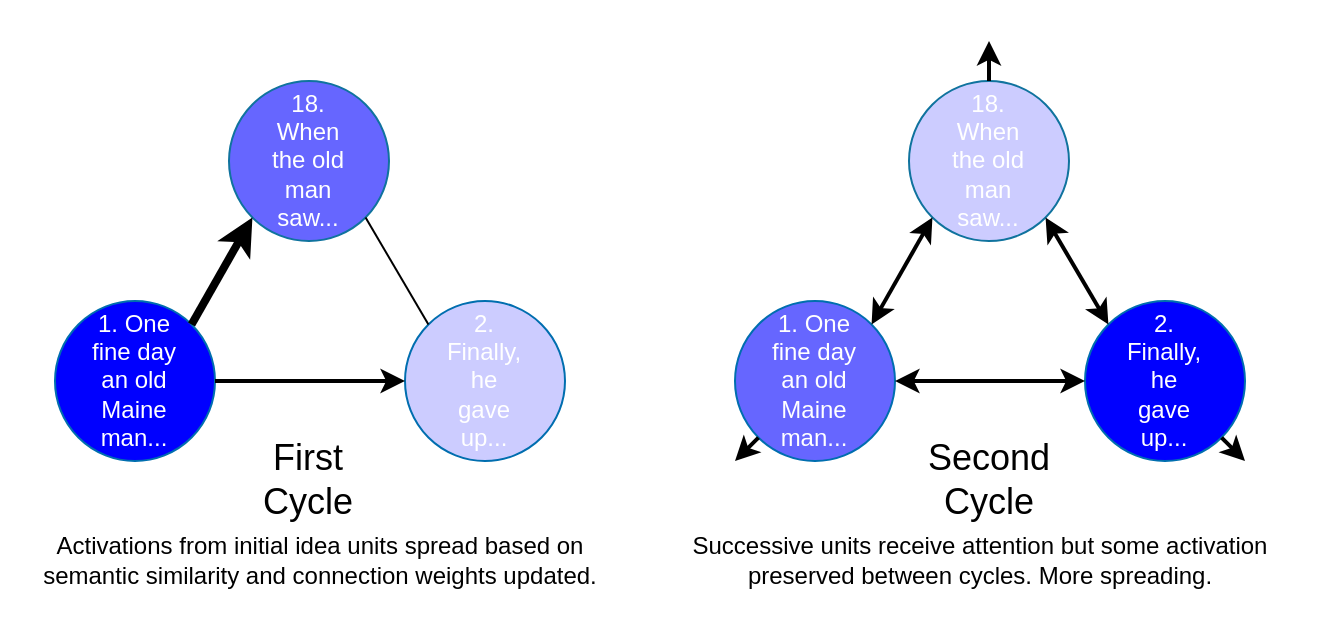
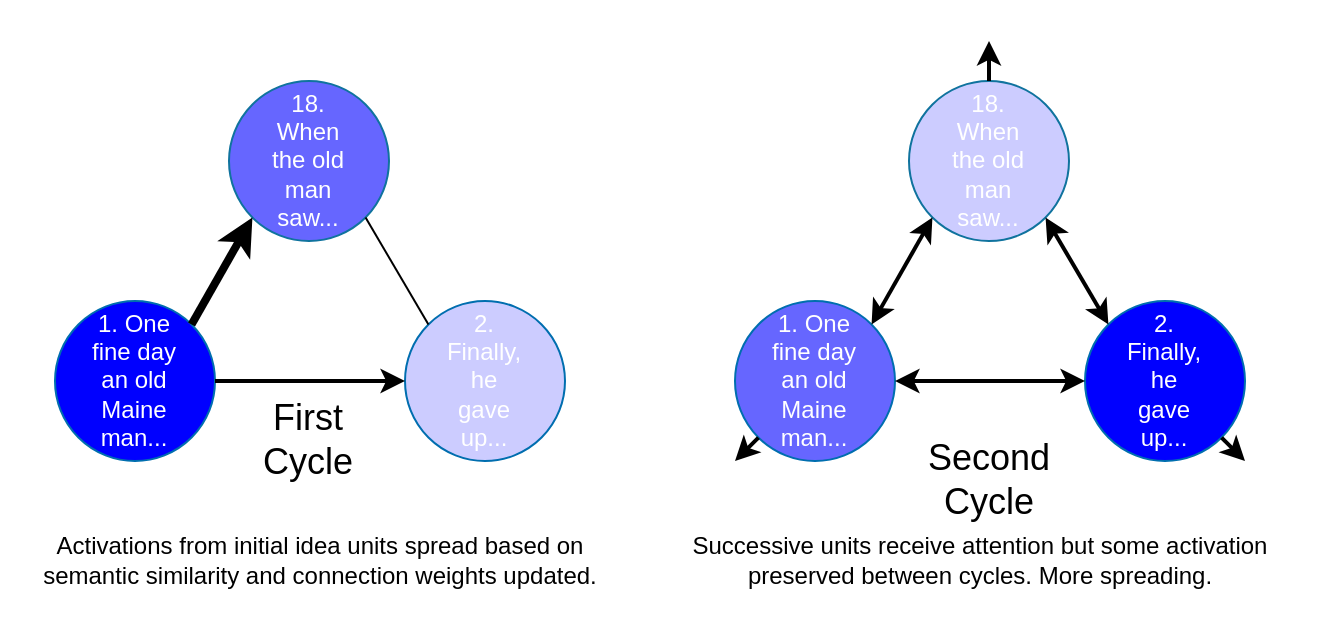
(309, 481) -> (309, 441)
